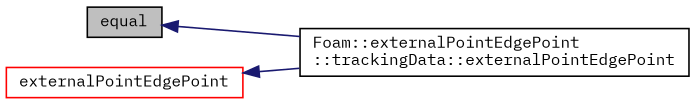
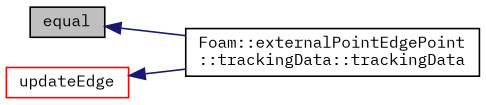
(495, 52) -> (333, 52)
(125, 83) -> (67, 83)
